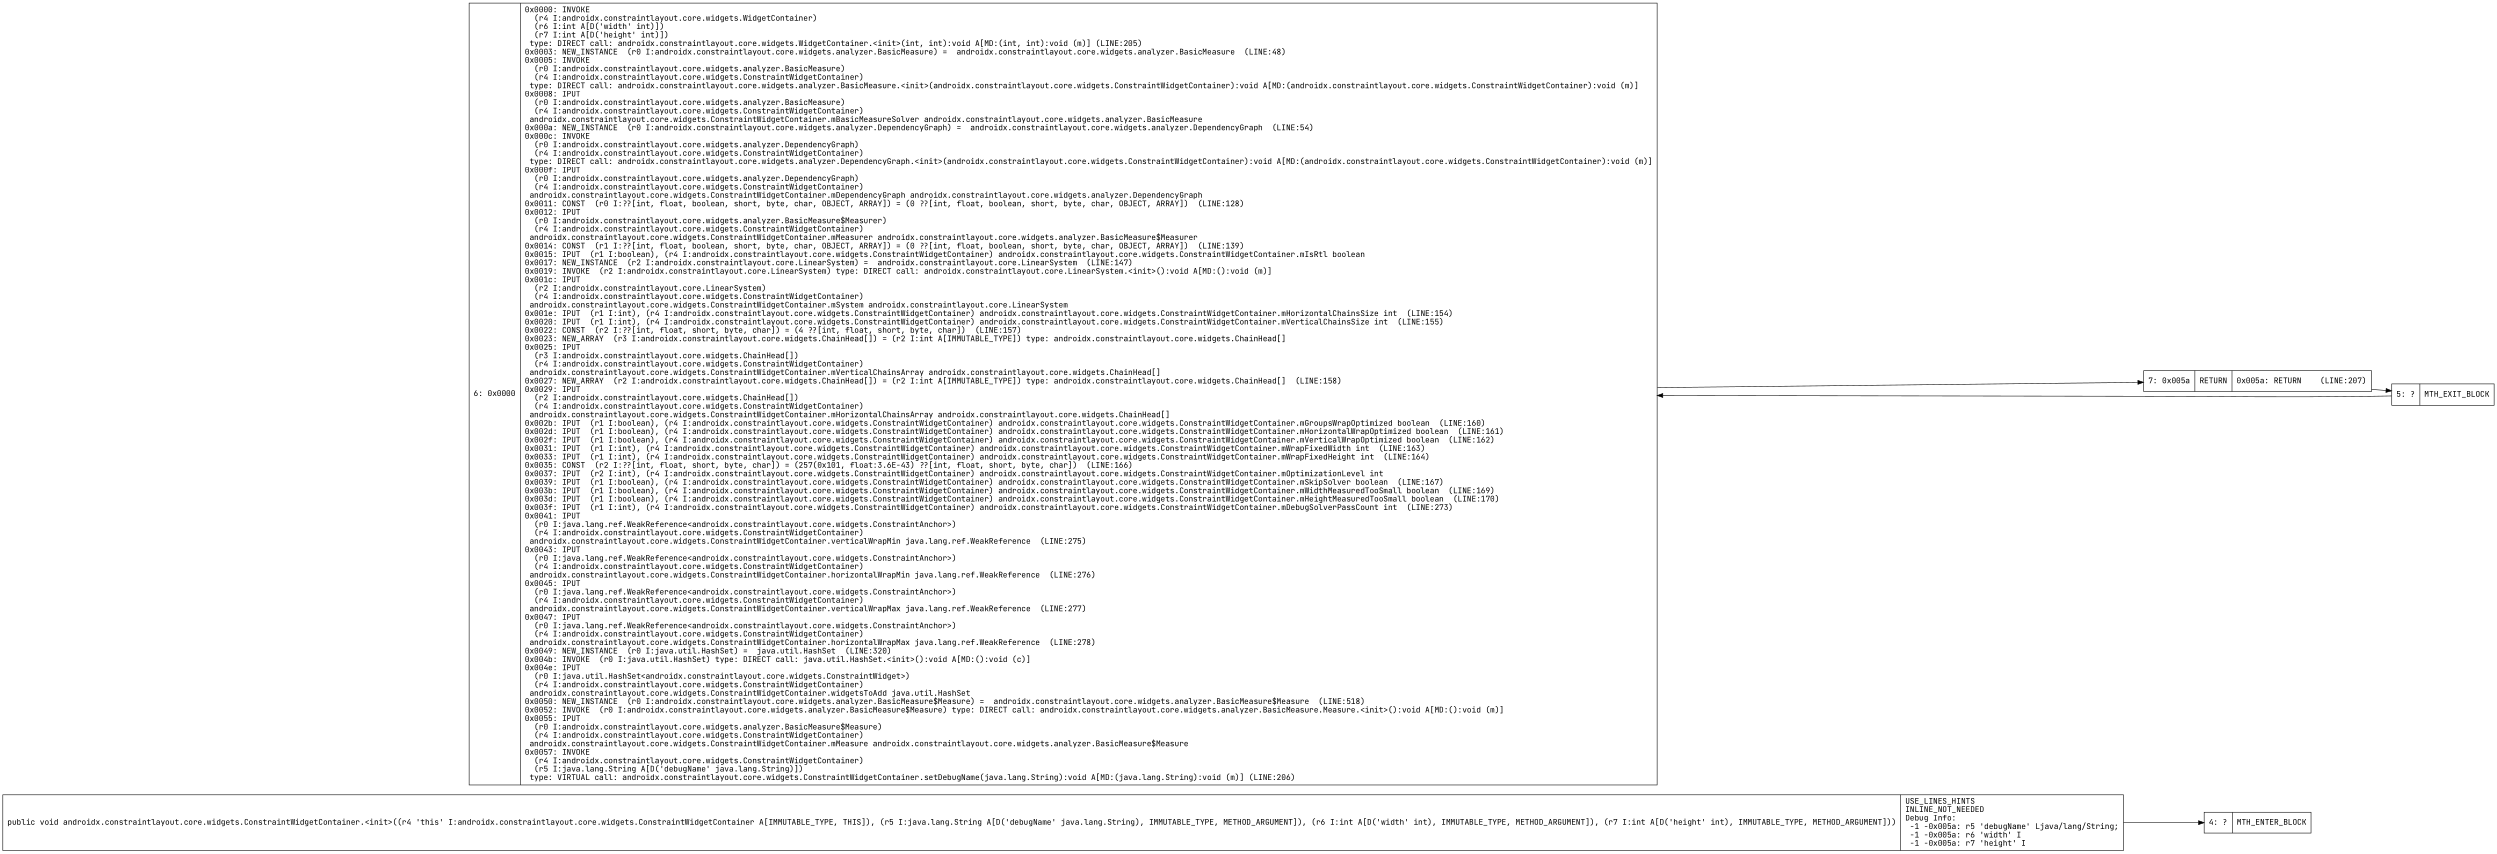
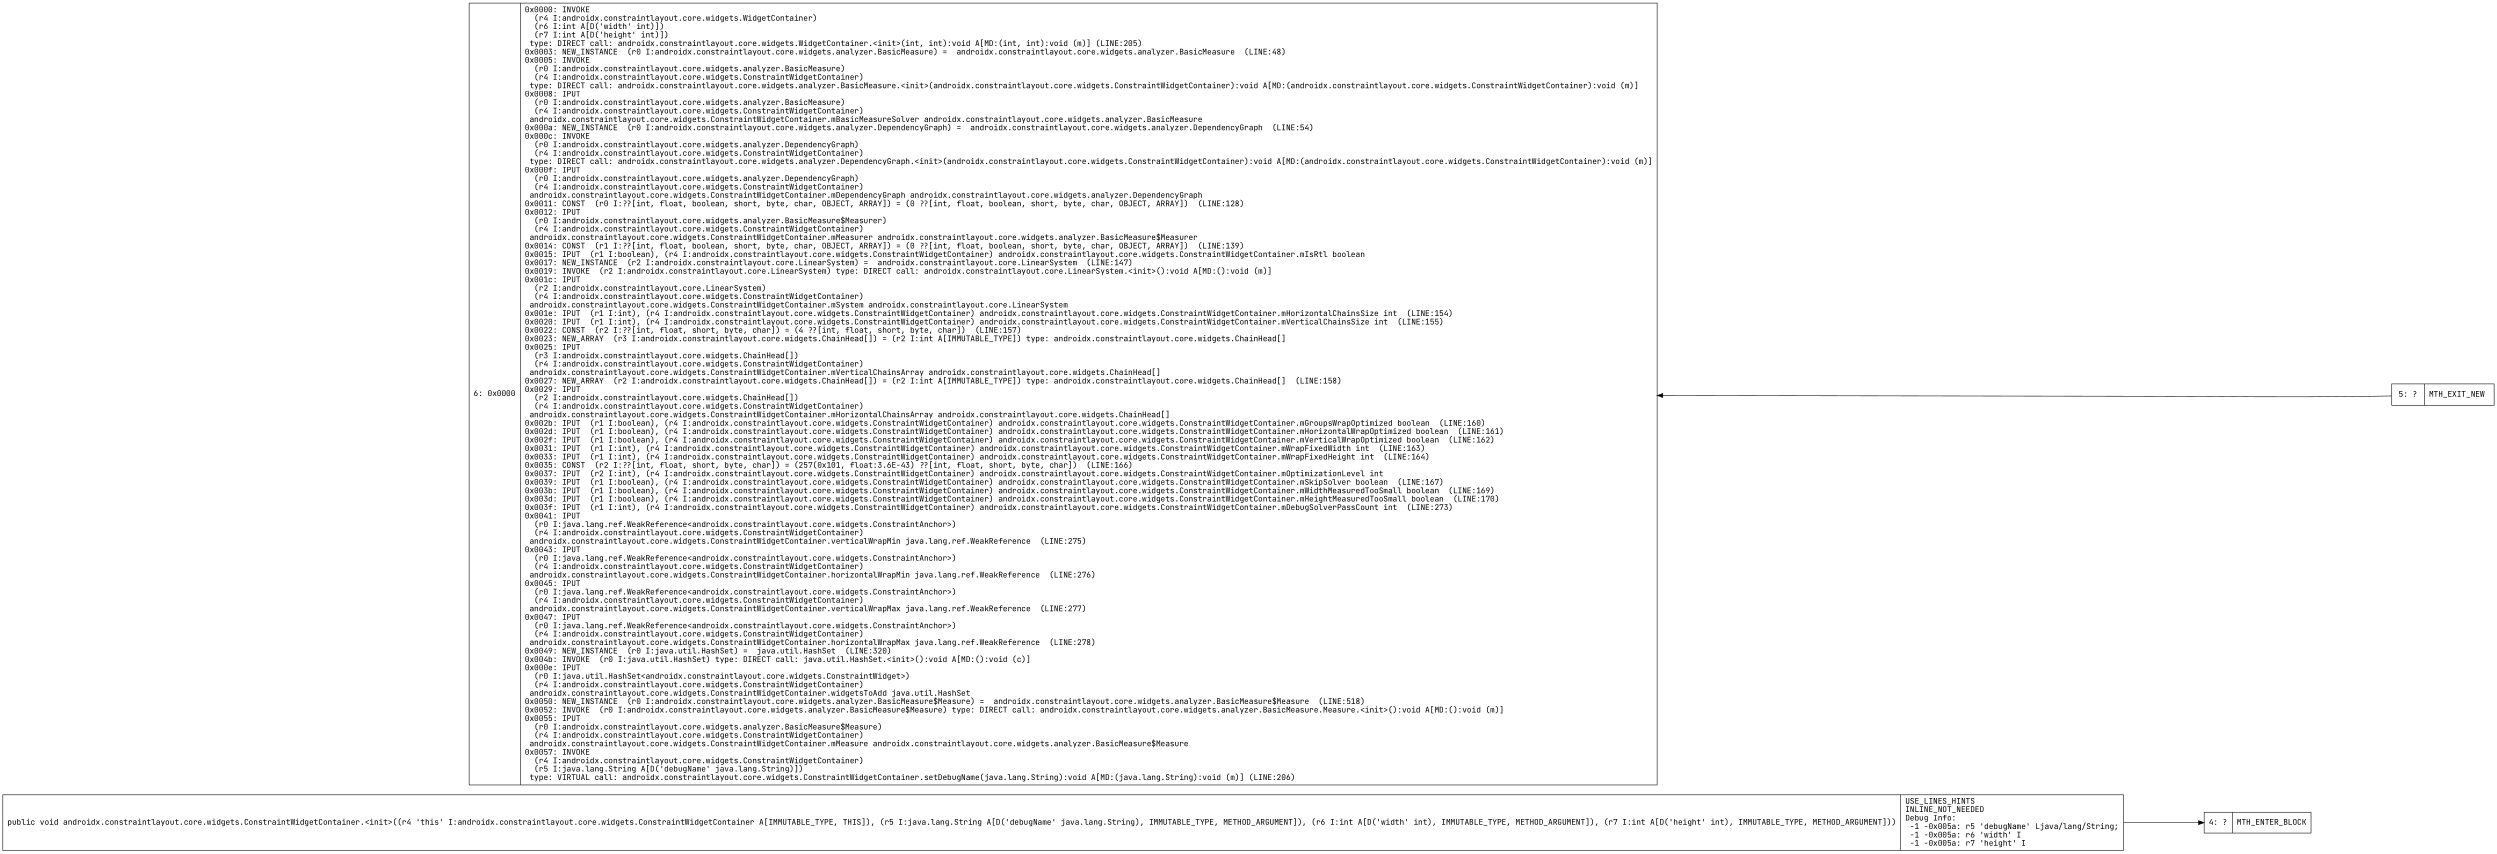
(2258, 381) -> none
(2457, 394) -> (2457, 394)
(557, 668) -> (557, 668)
